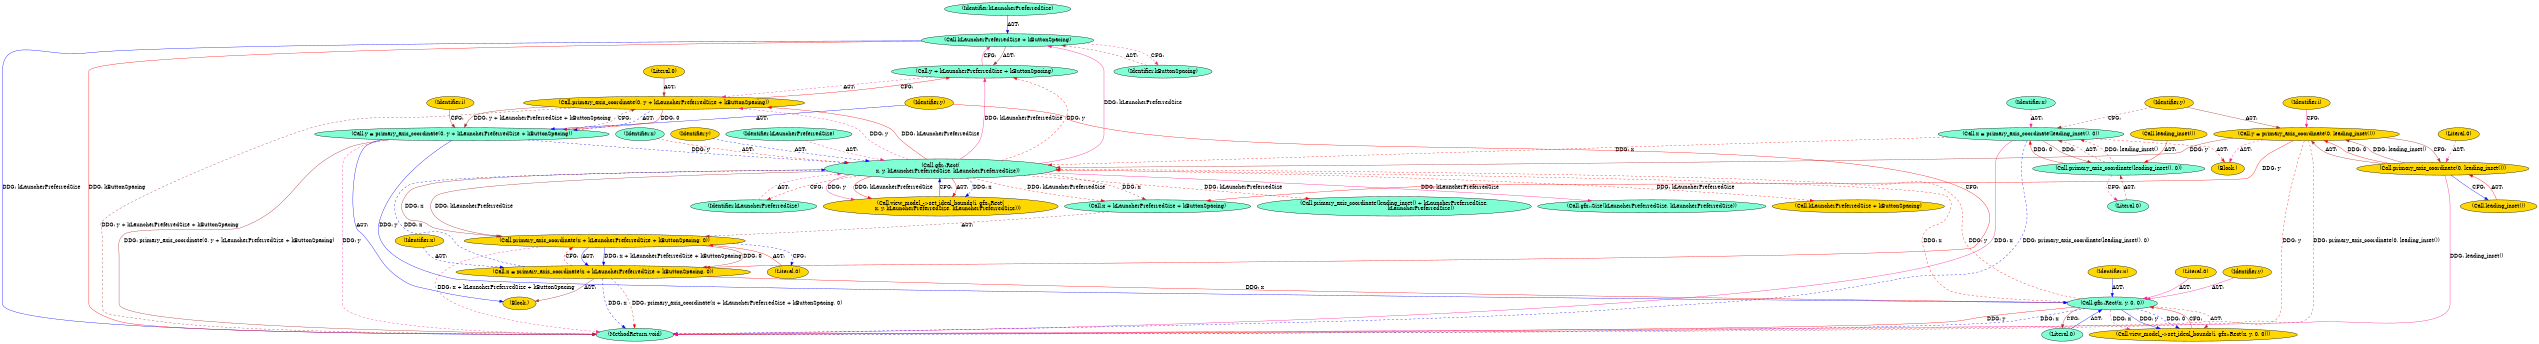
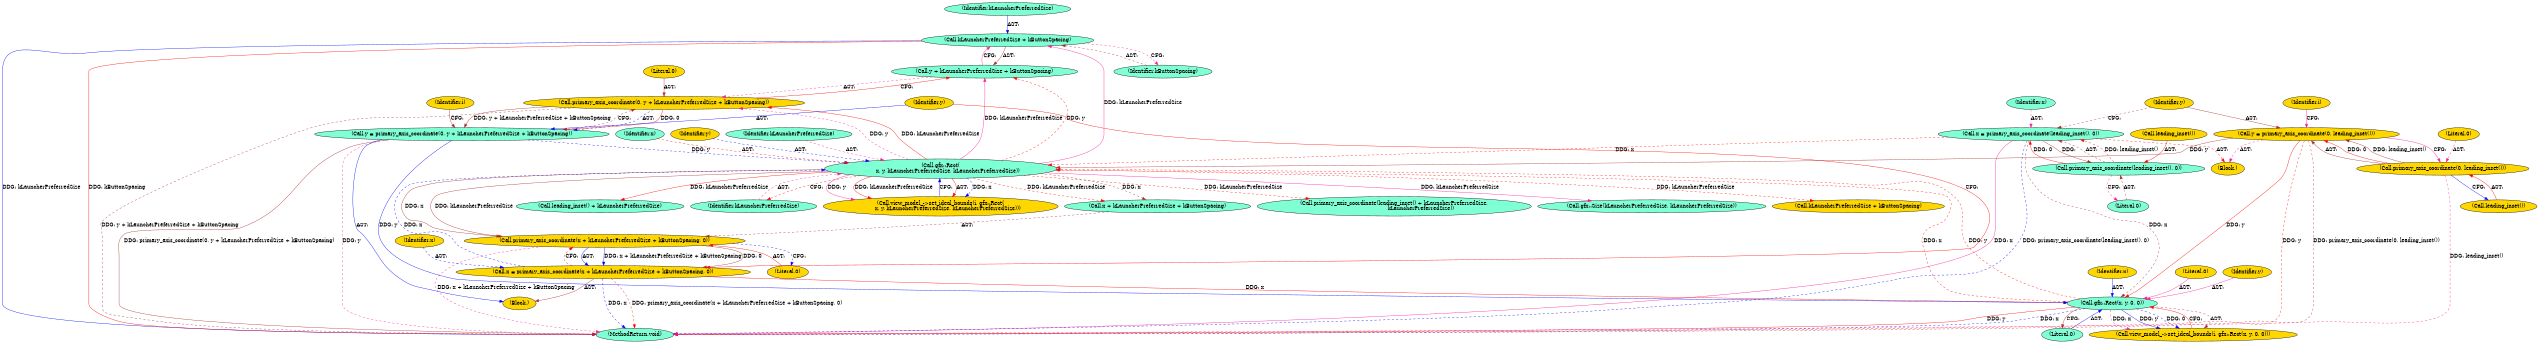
(2415, 142) -> (2415, 142)
(1704, 184) -> (2223, 225)
none -> (600, 206)
none -> (2107, 217)
(1632, 329) -> (1632, 329)
